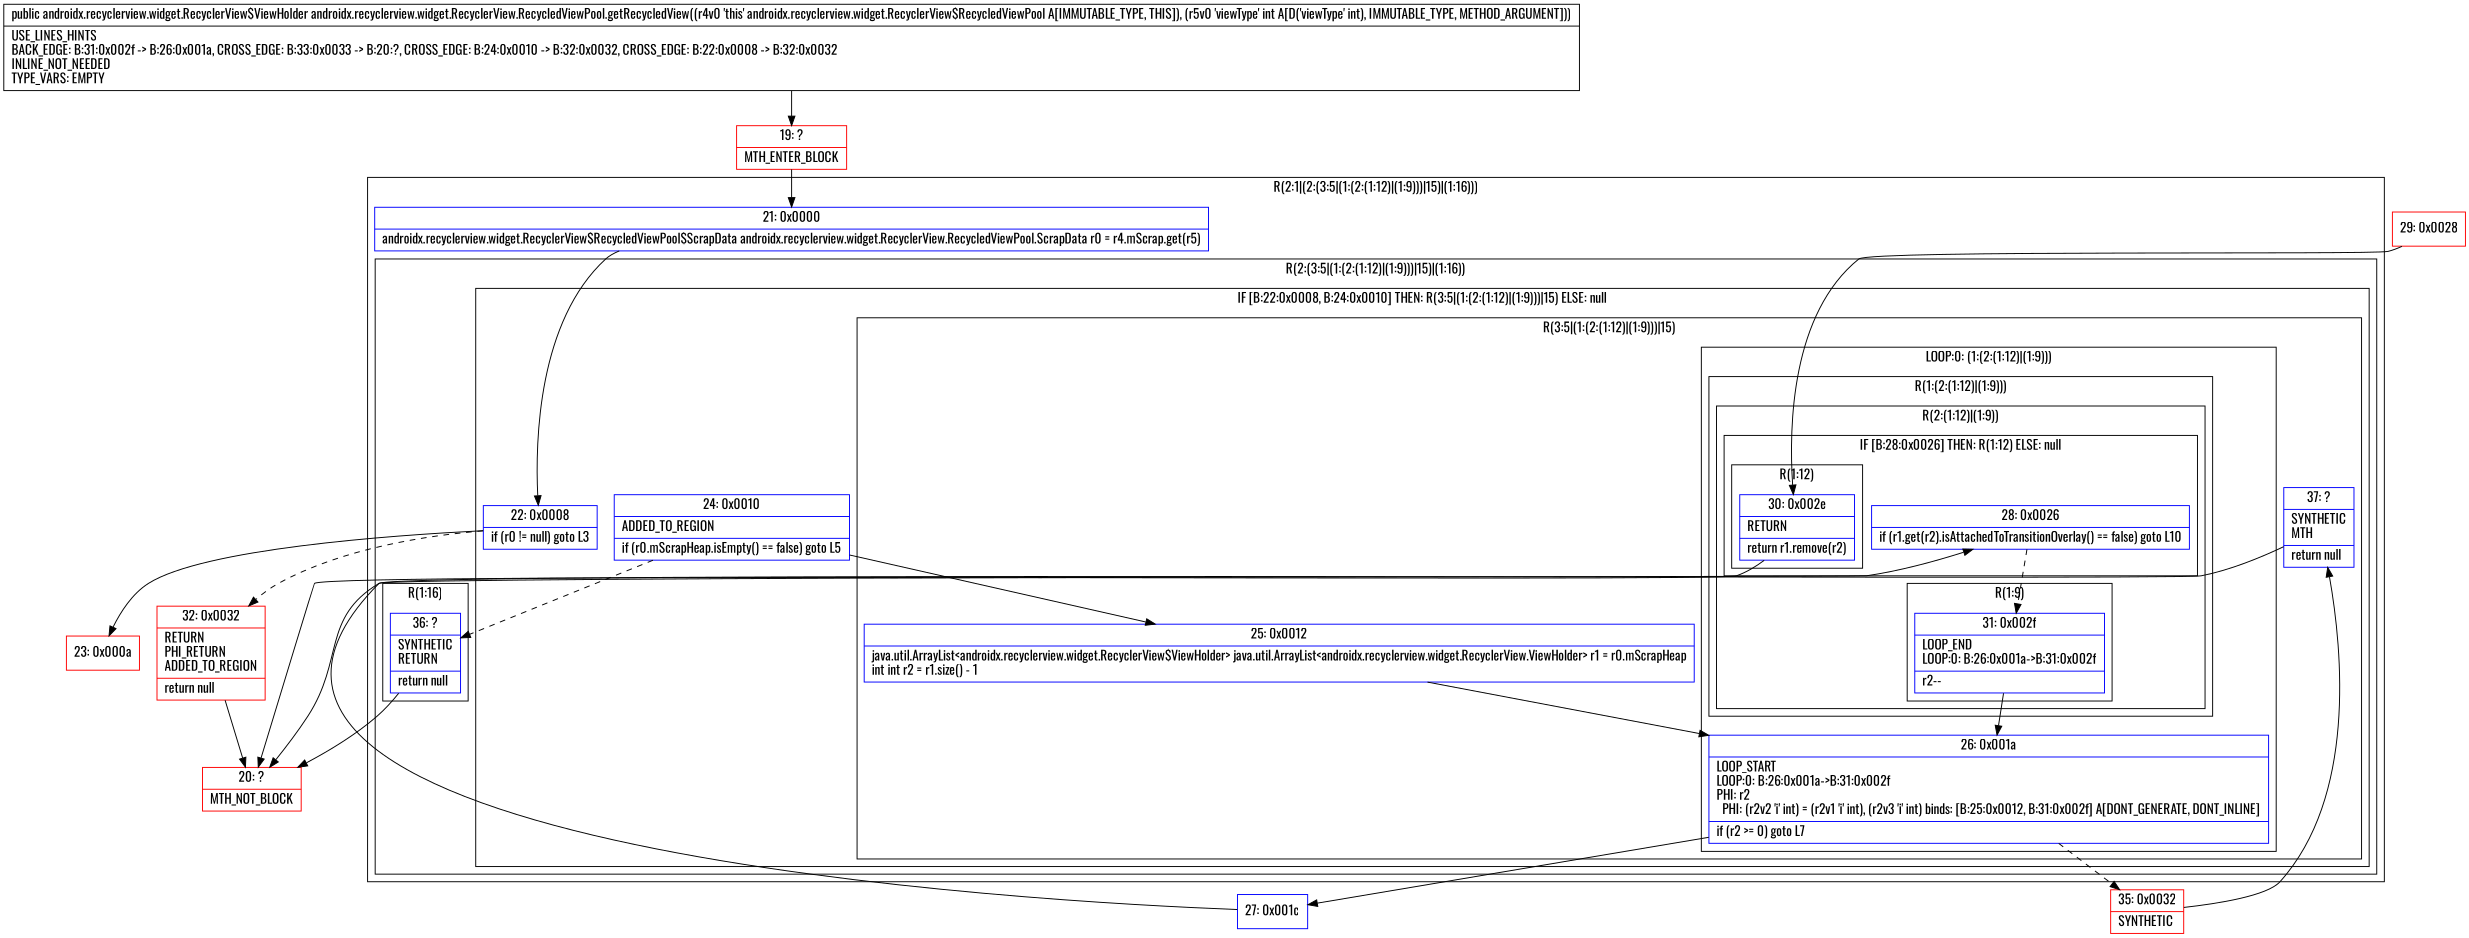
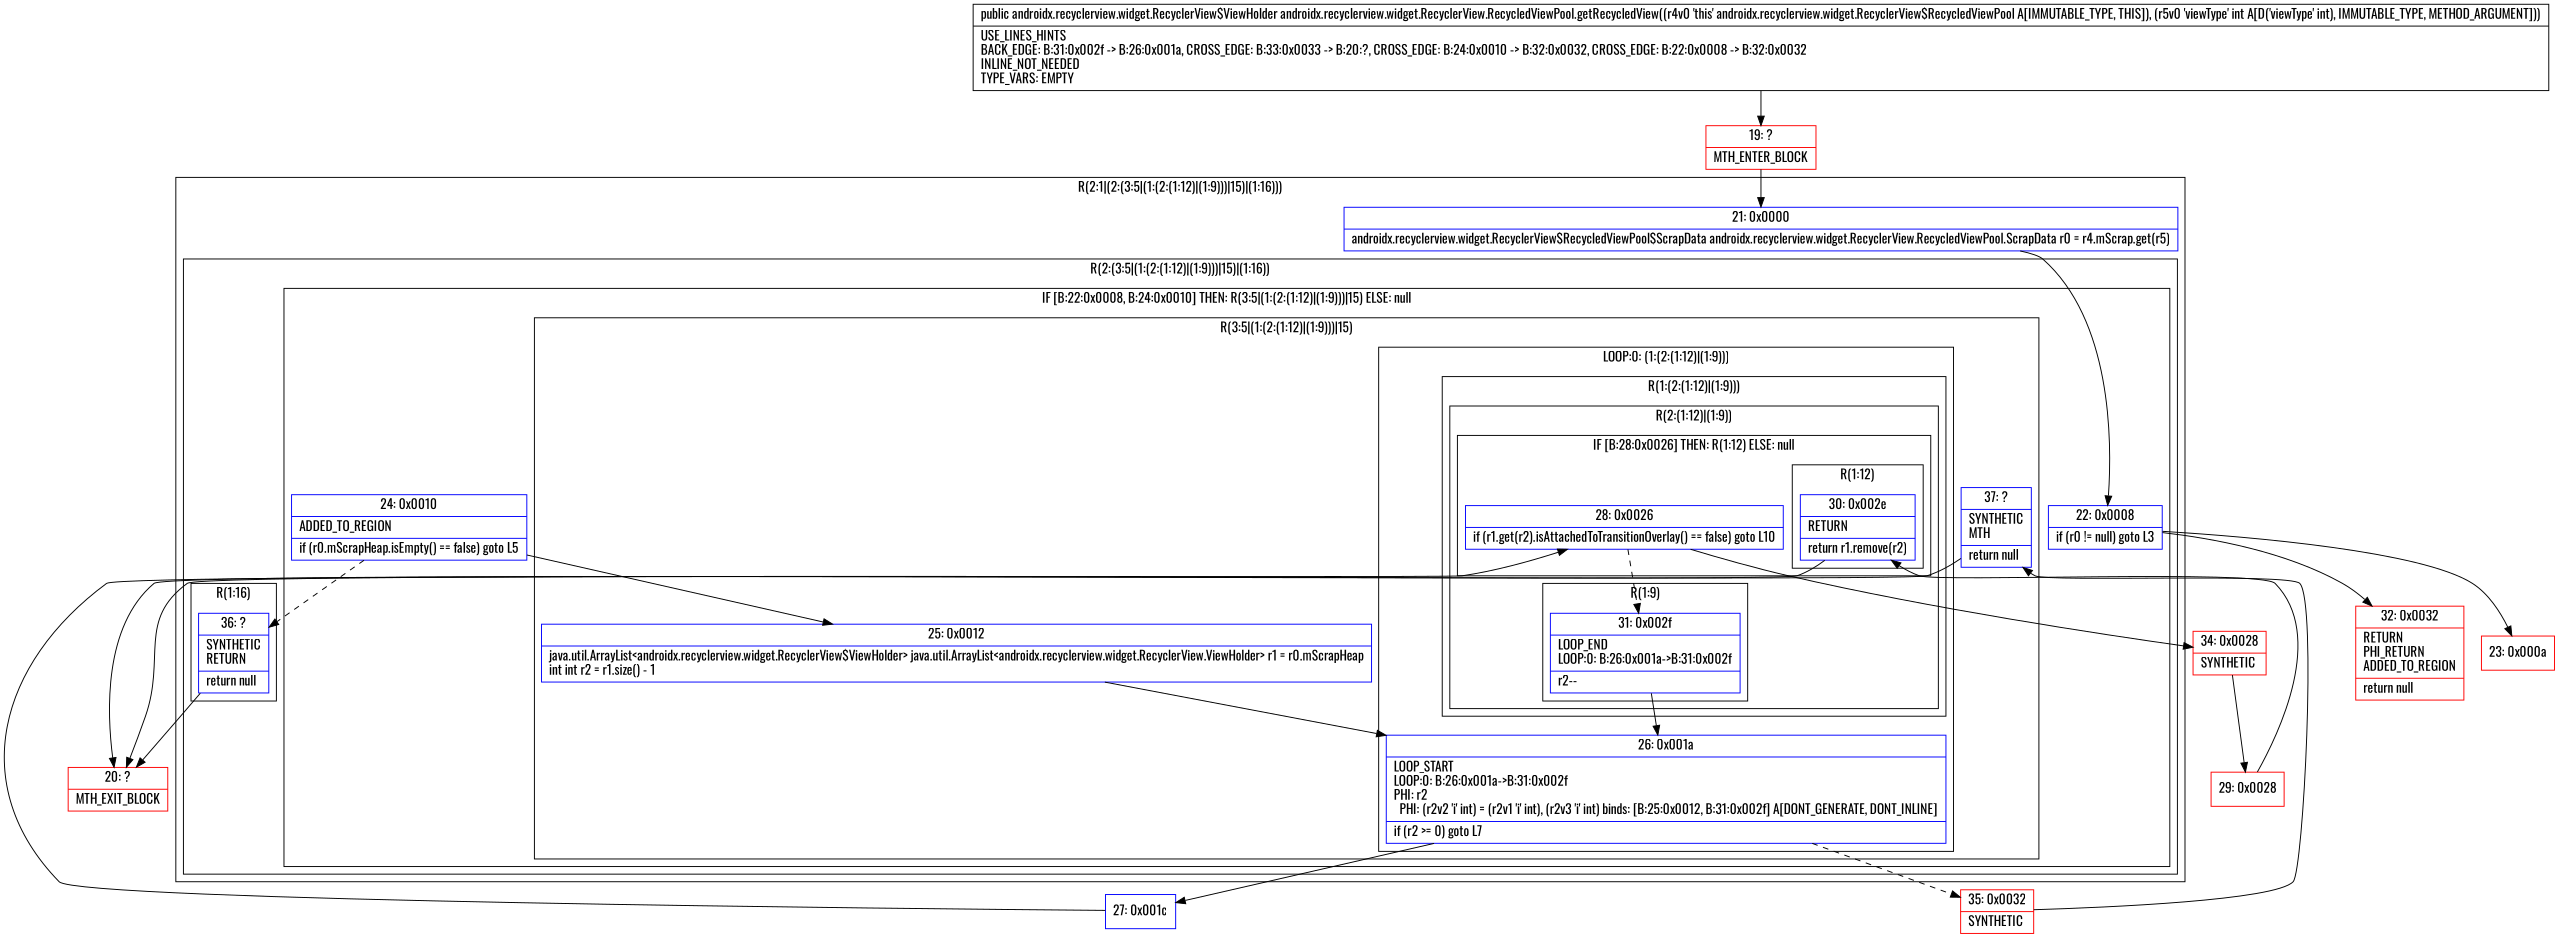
(359, 552) -> (2268, 553)
none -> (2230, 653)
(234, 729) -> none
(252, 800) -> (118, 800)
